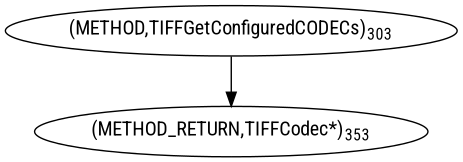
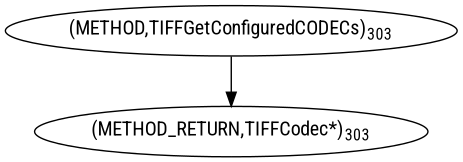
(358, 130) -> (358, 130)
